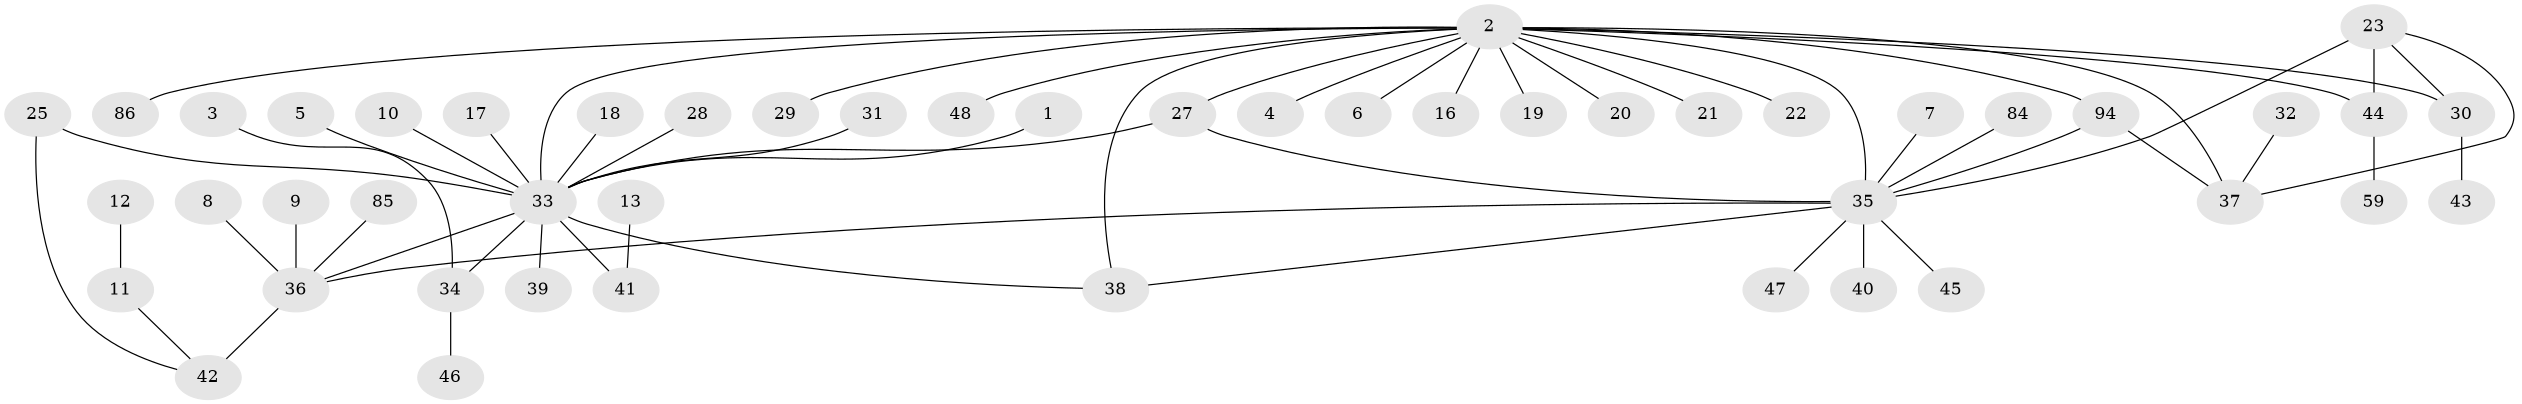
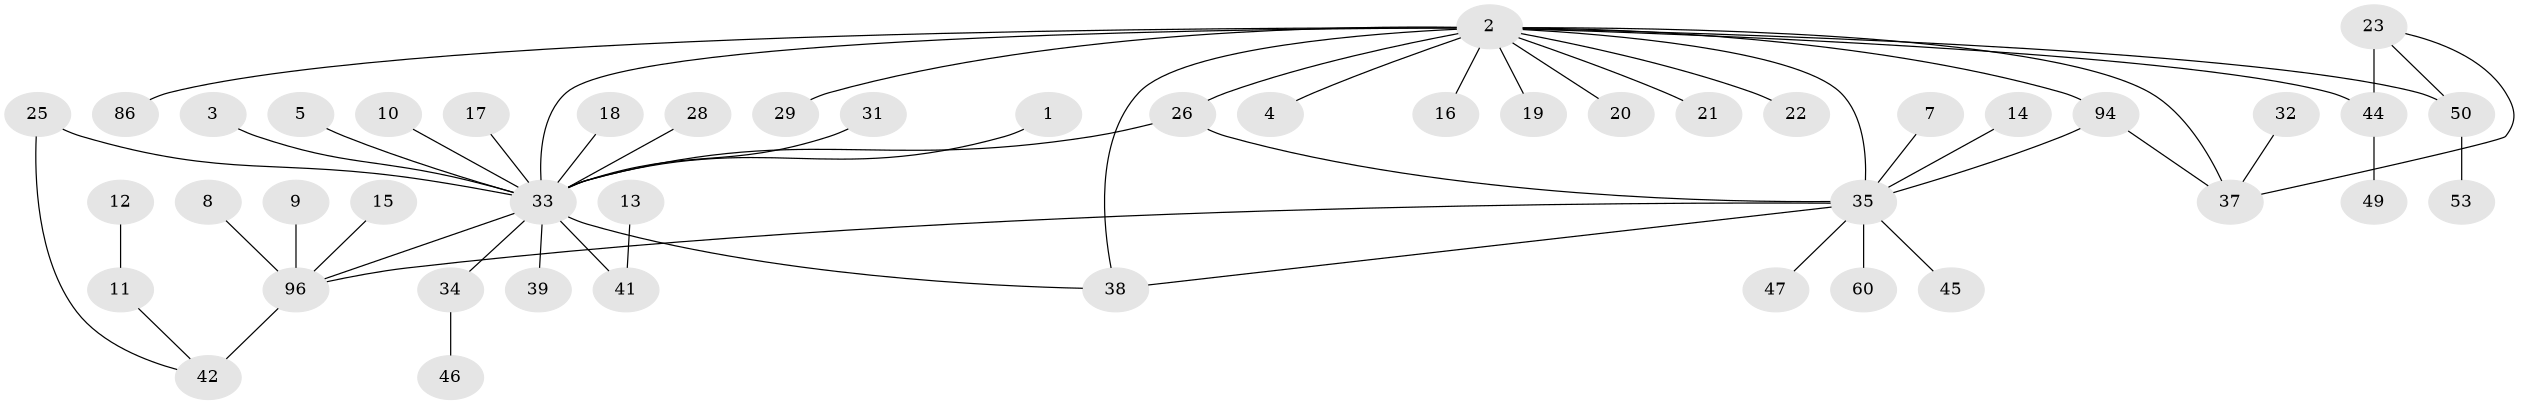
(961, 114) -> none
(1183, 114) -> (1183, 114)
(1358, 114) -> none
(2018, 114) -> (2018, 114)
(2462, 114) -> (2462, 114)
(2130, 143) -> none
(346, 147) -> (375, 163)
(384, 202) -> (384, 202)
(2374, 202) -> (2374, 202)
(2462, 202) -> (2462, 202)
(296, 290) -> (296, 290)
(1864, 290) -> (1864, 290)
